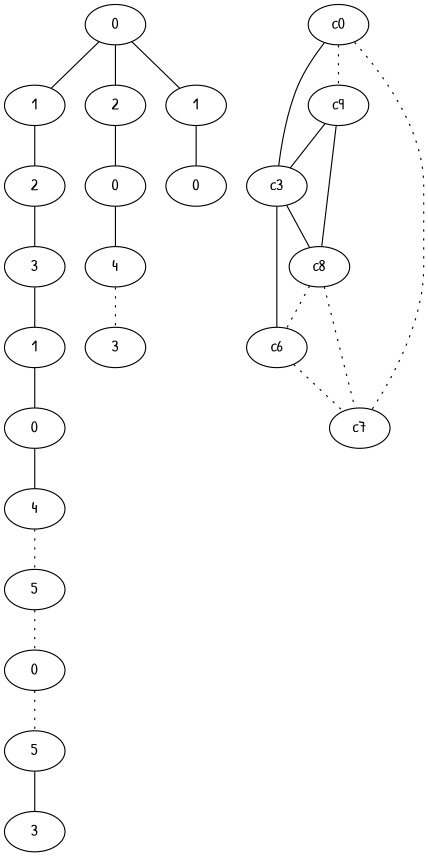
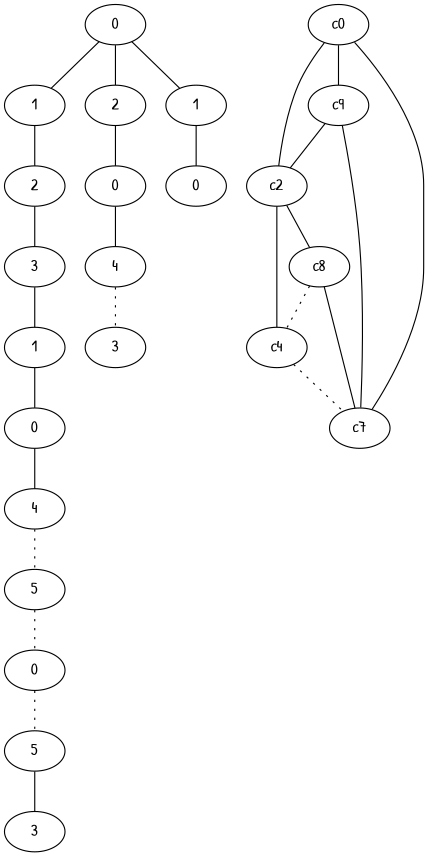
(338, 65) -> (338, 65)
(277, 186) -> (277, 186)
(329, 186) -> (361, 266)
(424, 222) -> (424, 222)
(277, 347) -> (277, 347)
(340, 347) -> (340, 347)
